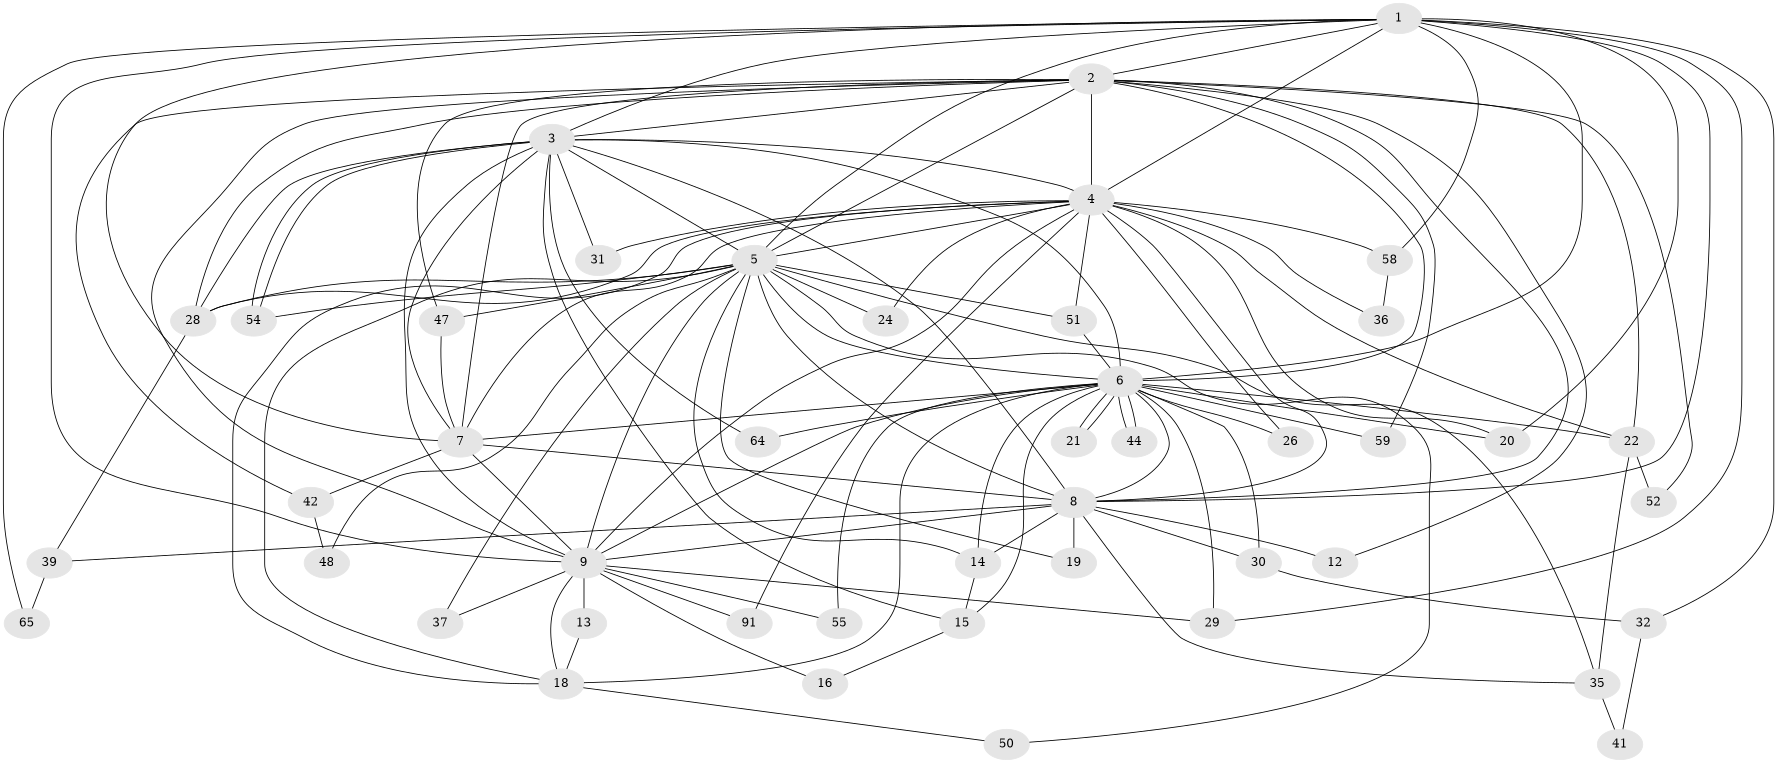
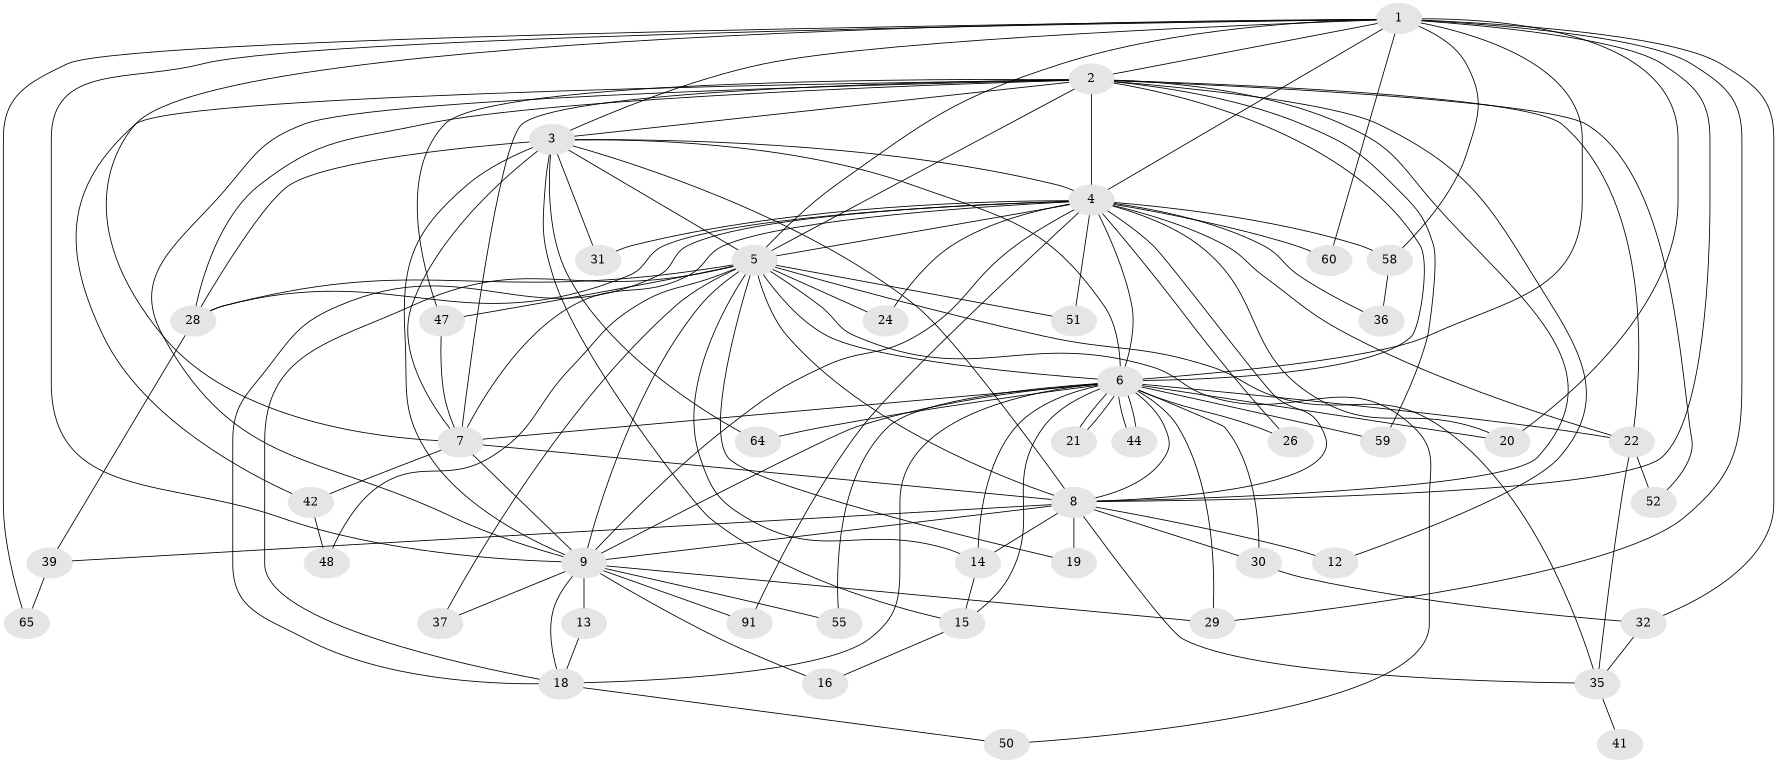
none -> (1329, 260)
(254, 321) -> none
(1096, 350) -> (1128, 288)
(1632, 684) -> (1620, 654)
